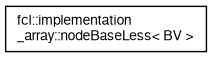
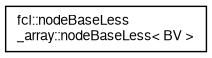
(106, 29) -> (106, 29)
